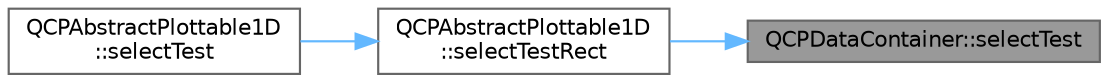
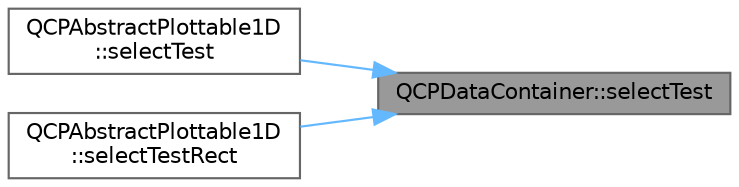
(328, 41) -> (337, 65)
